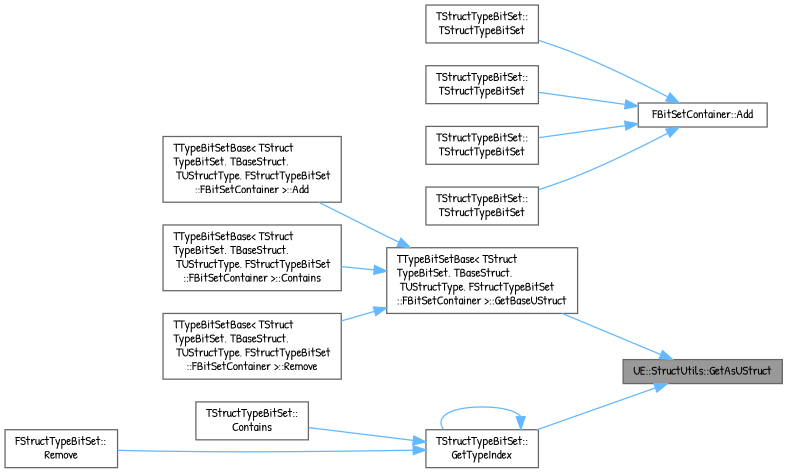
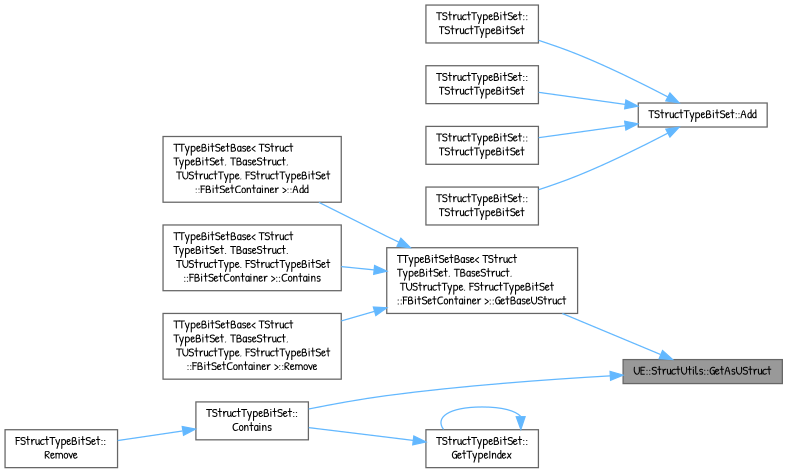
(703, 115) -> (703, 115)
(596, 409) -> (459, 387)
(265, 452) -> (150, 436)
